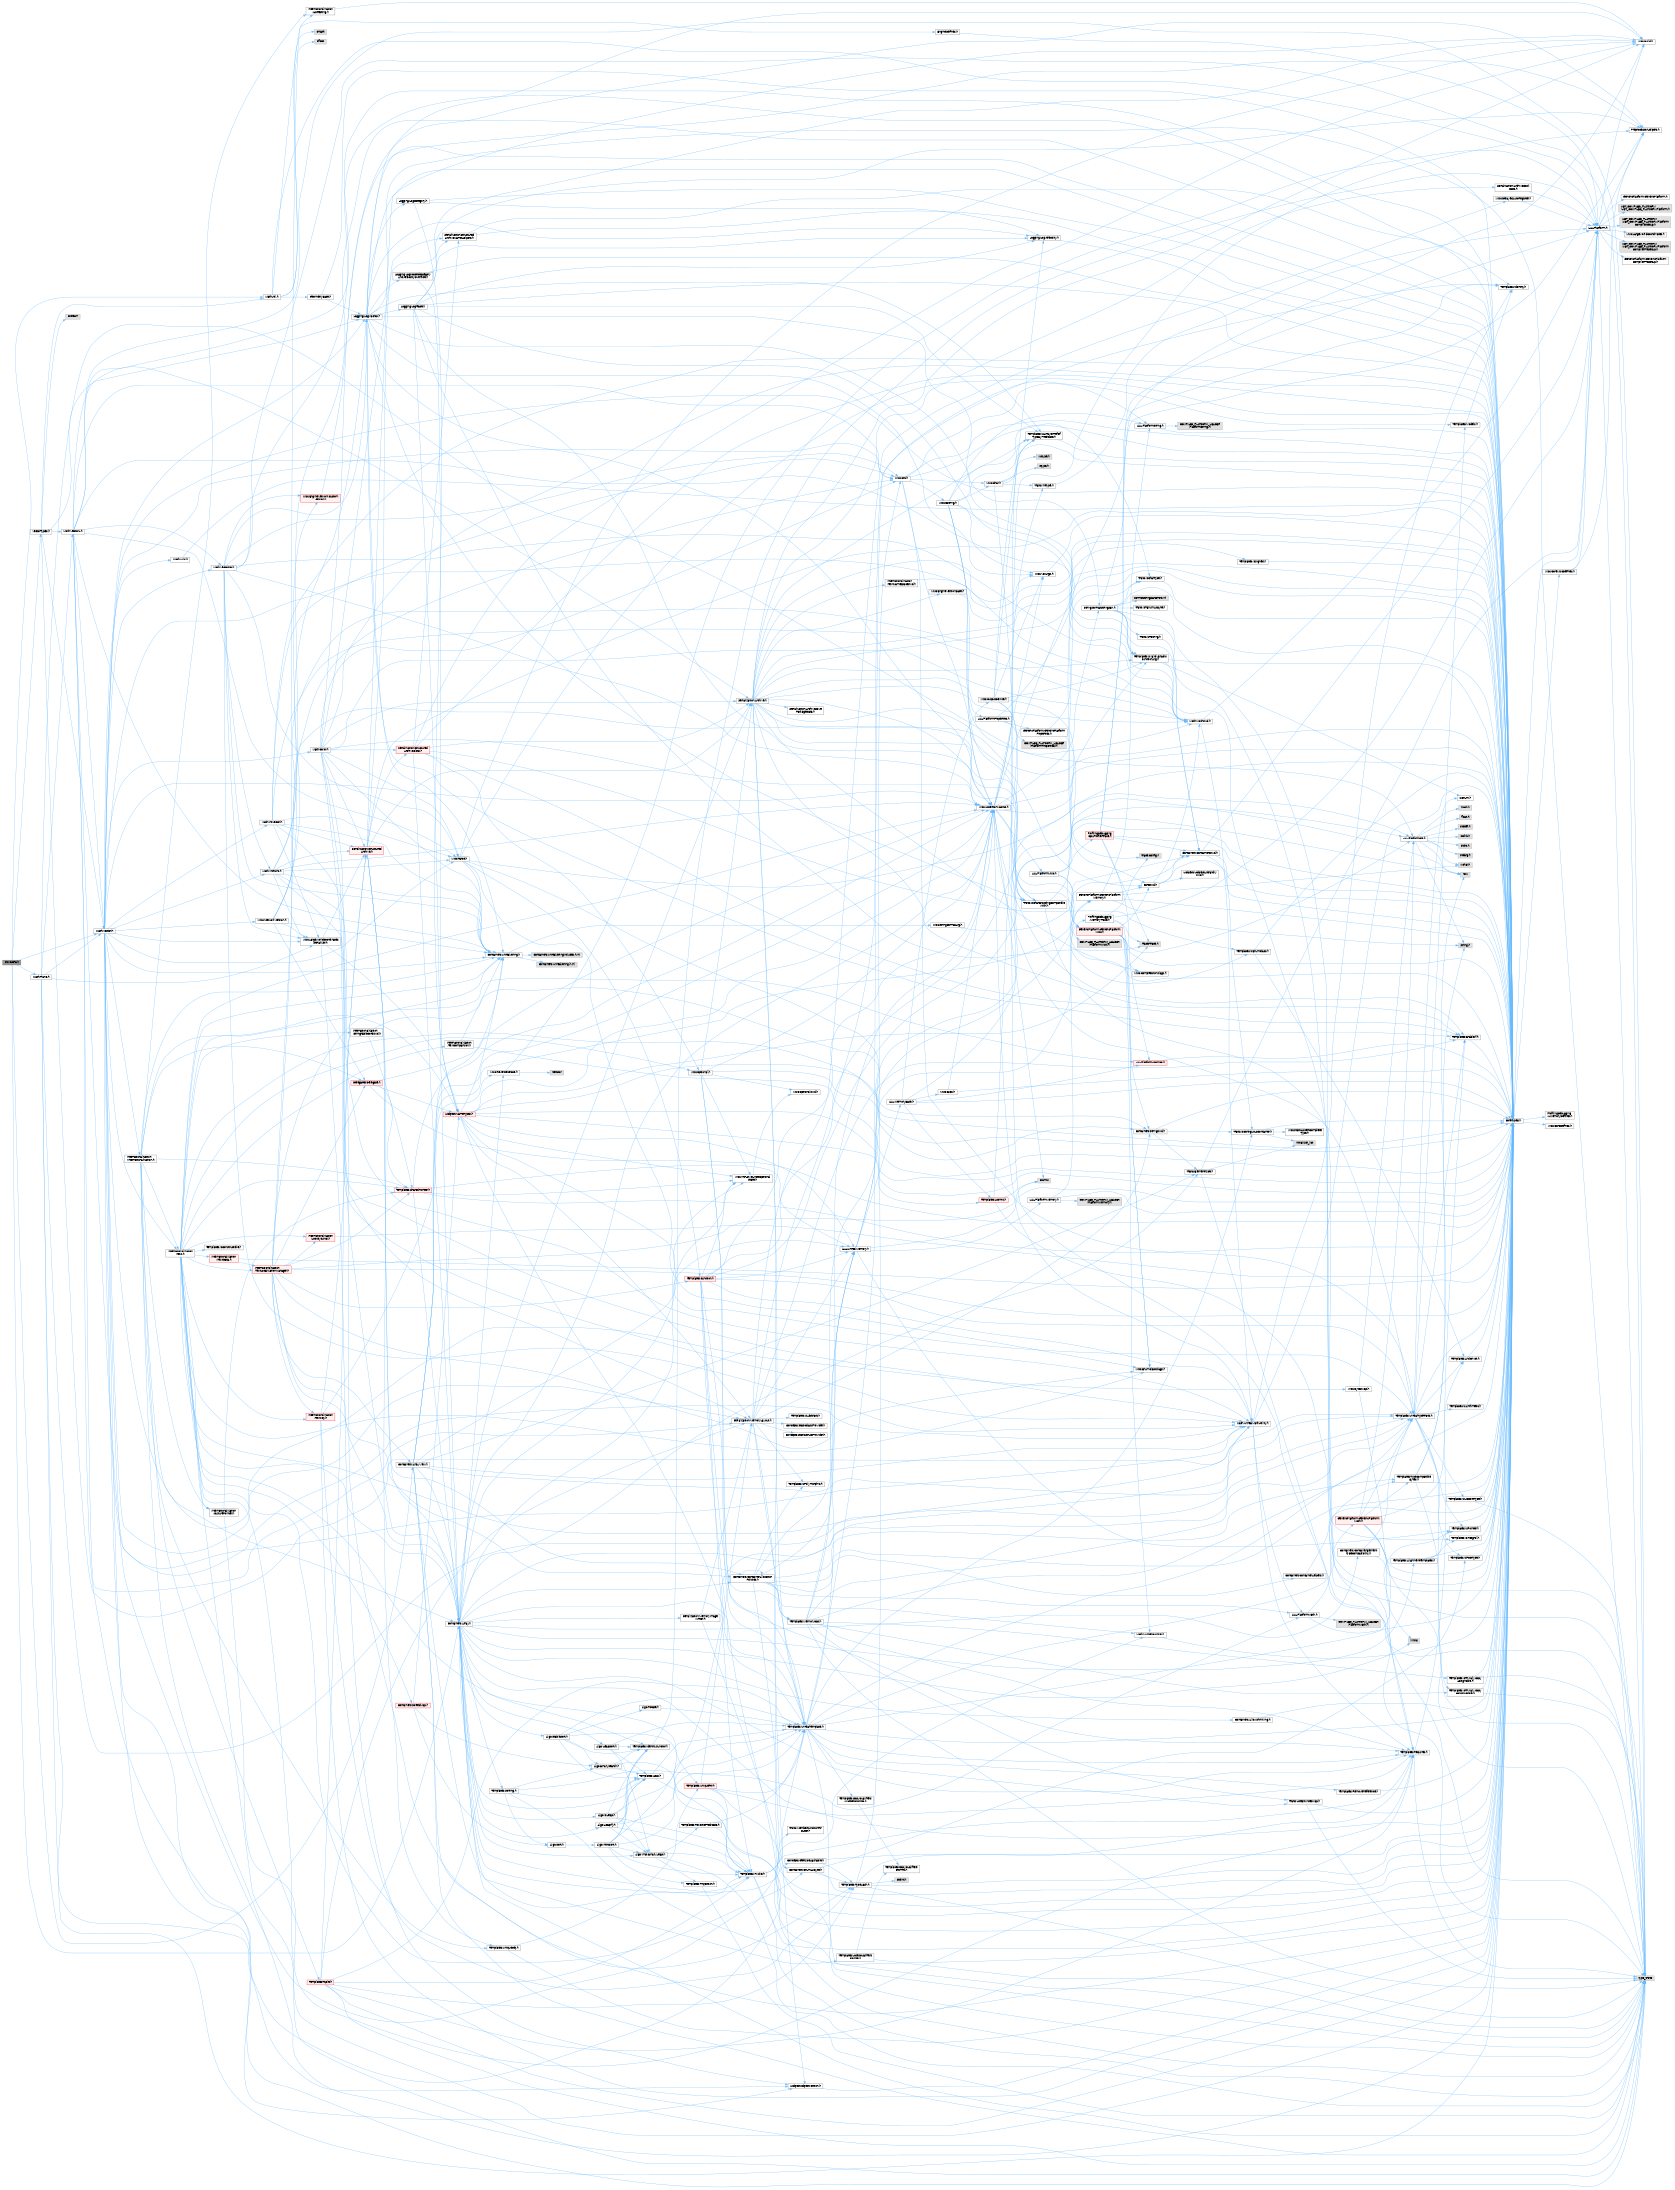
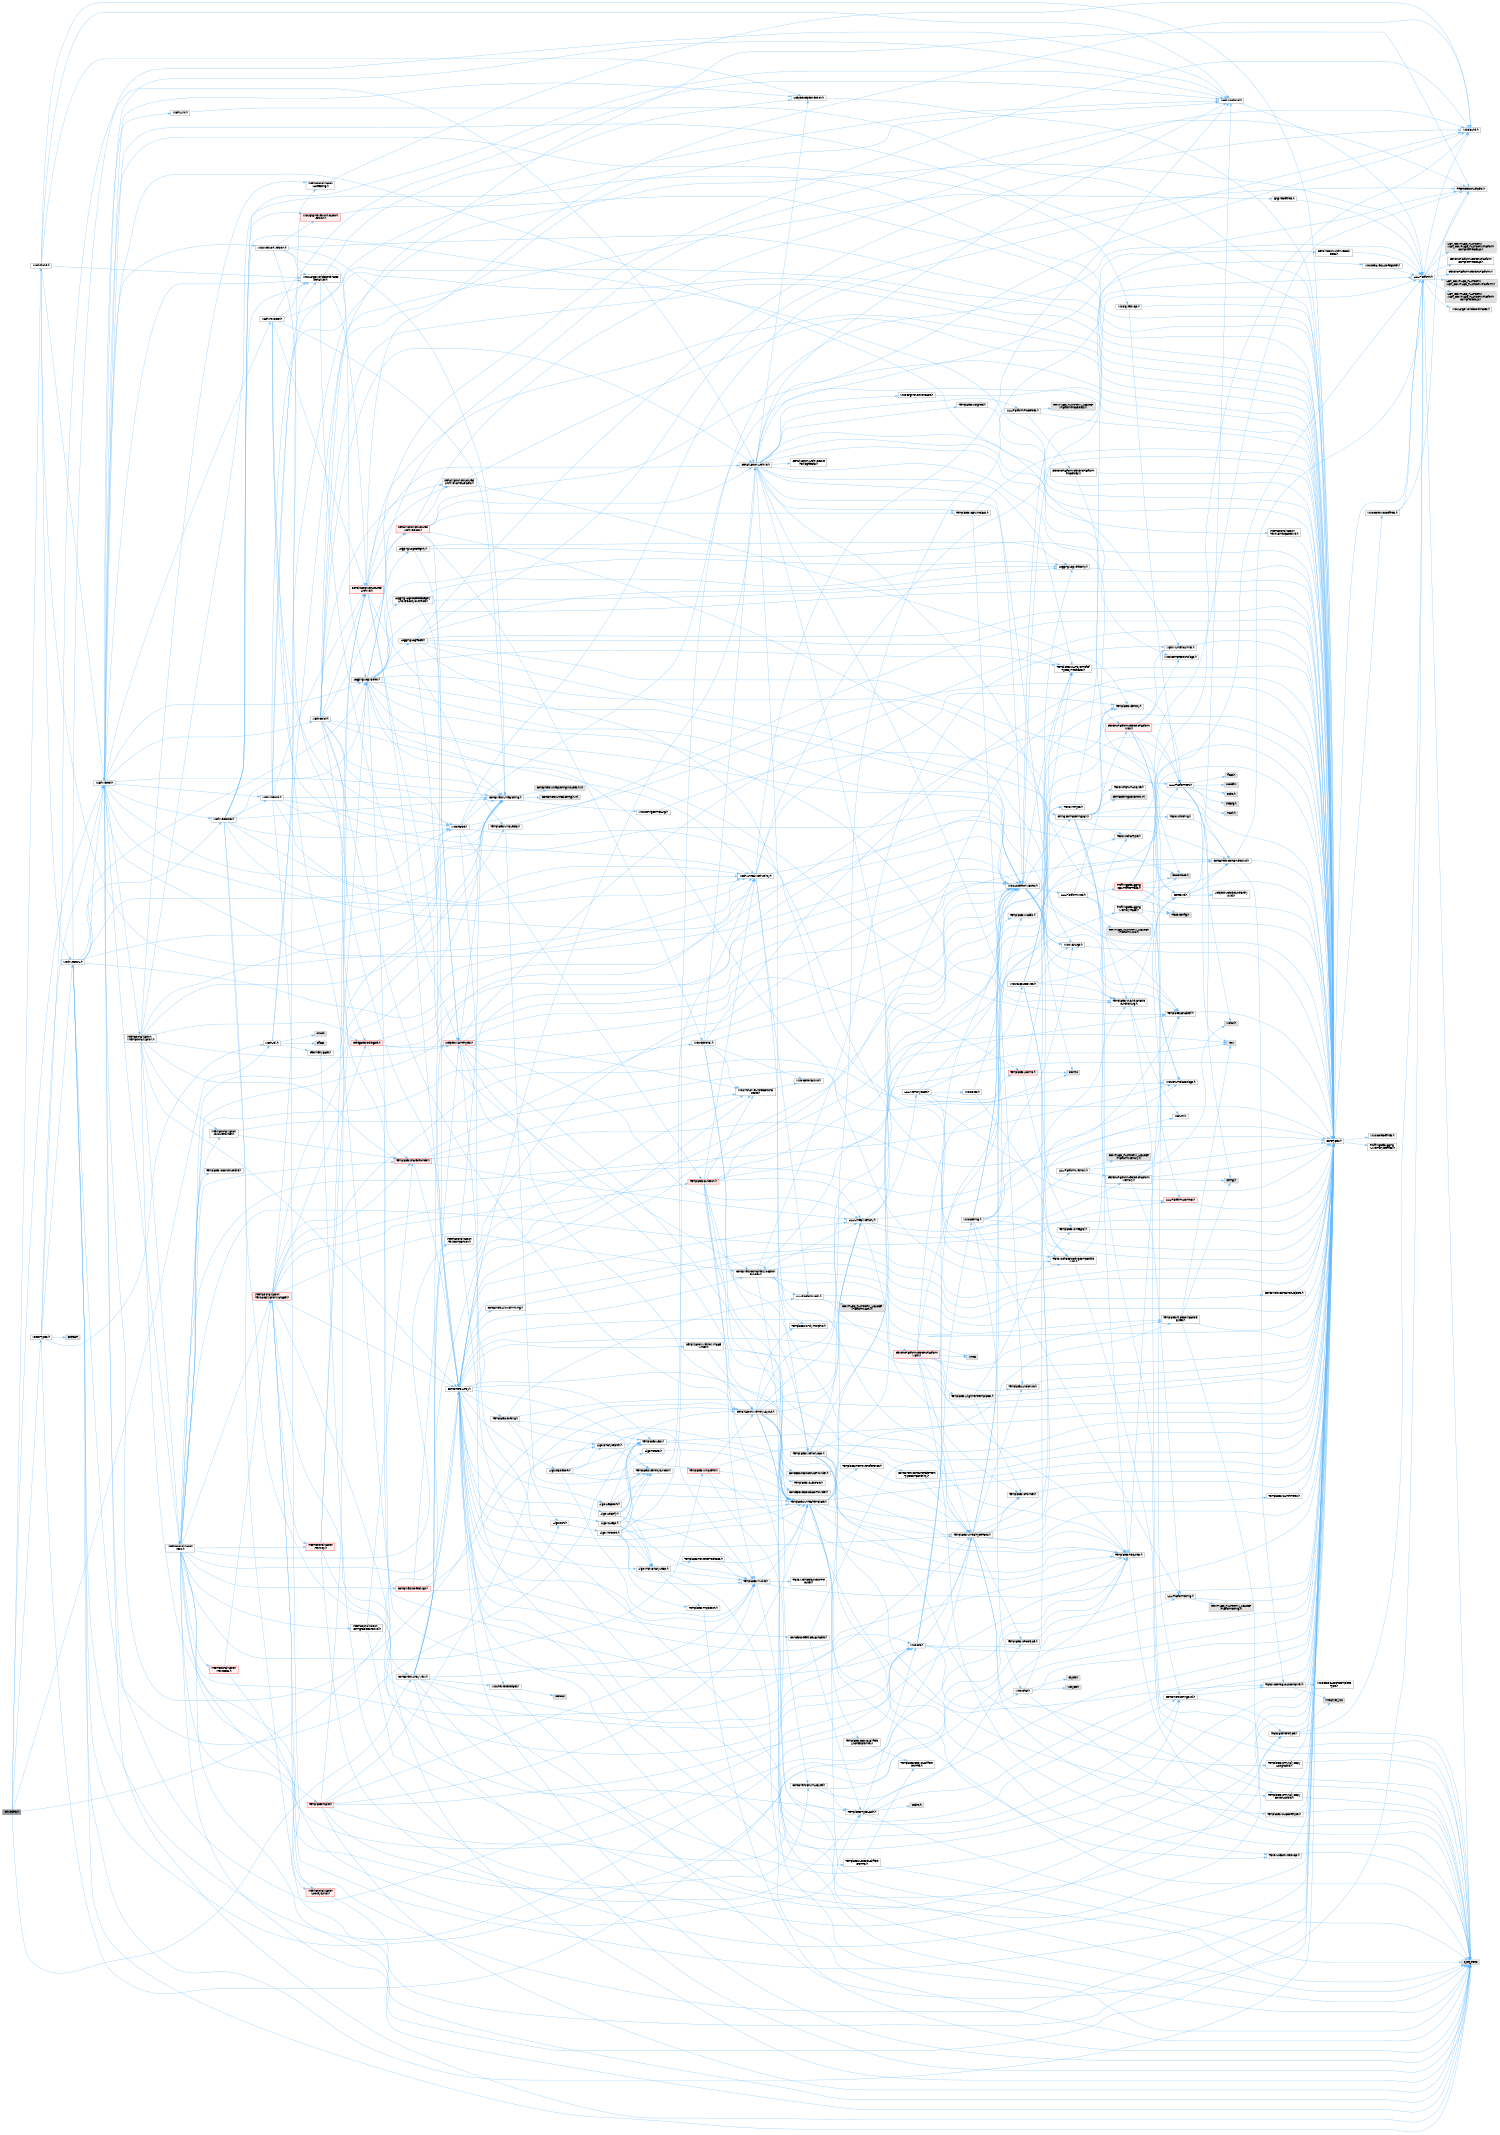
(1465, 837) -> none
none -> (1156, 900)
(1229, 1071) -> (942, 468)
none -> (995, 1137)
